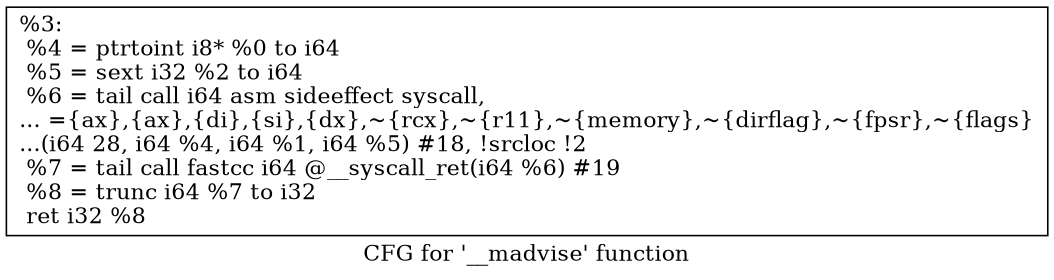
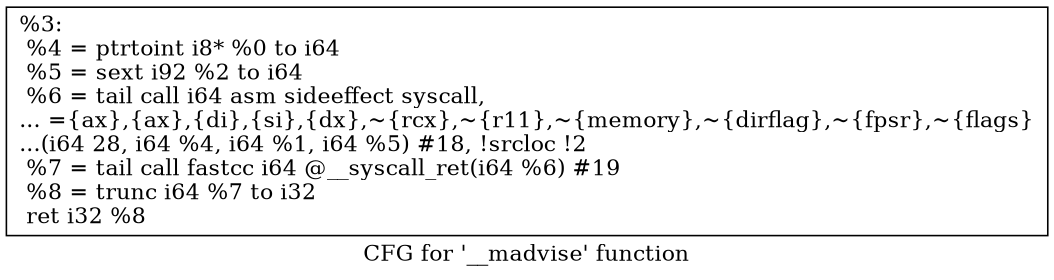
(161, 73) -> (161, 73)
